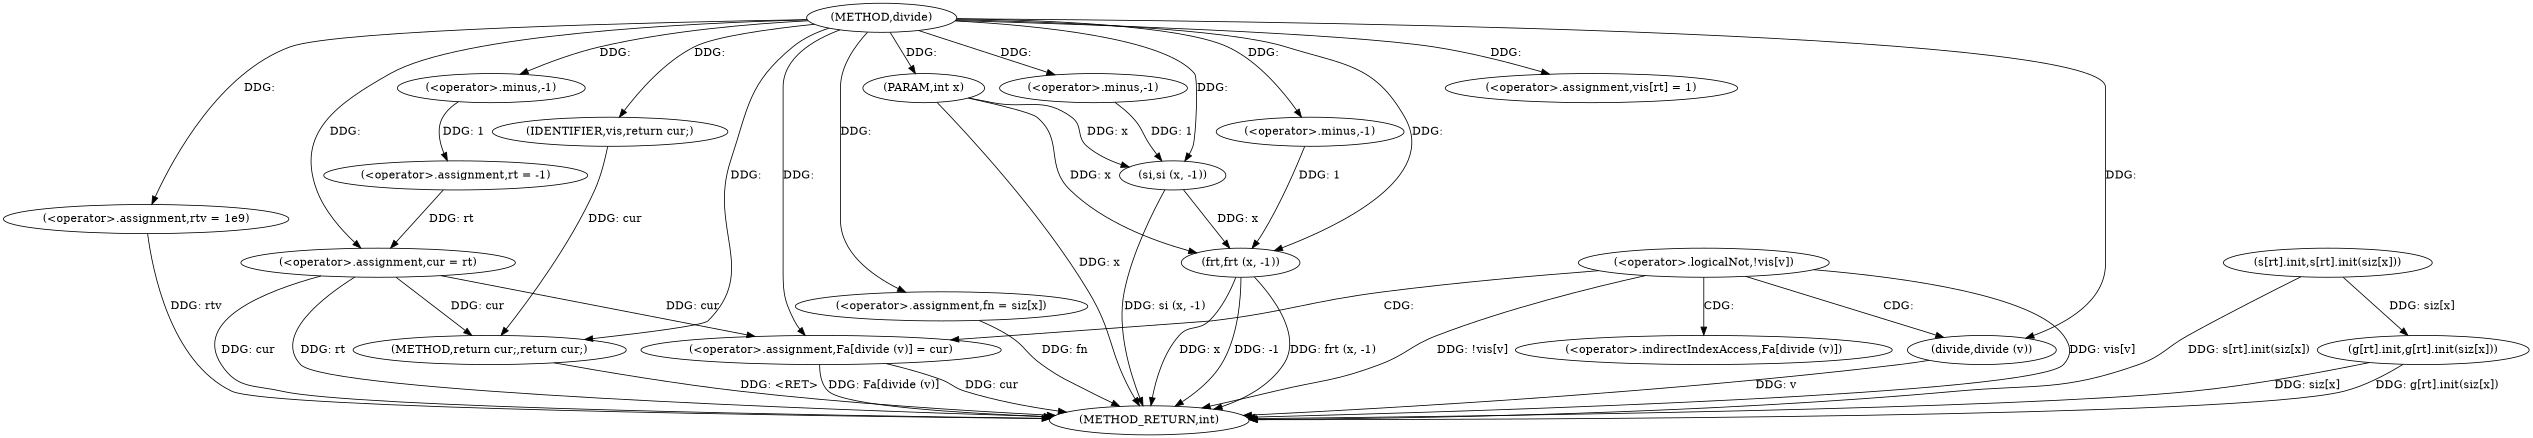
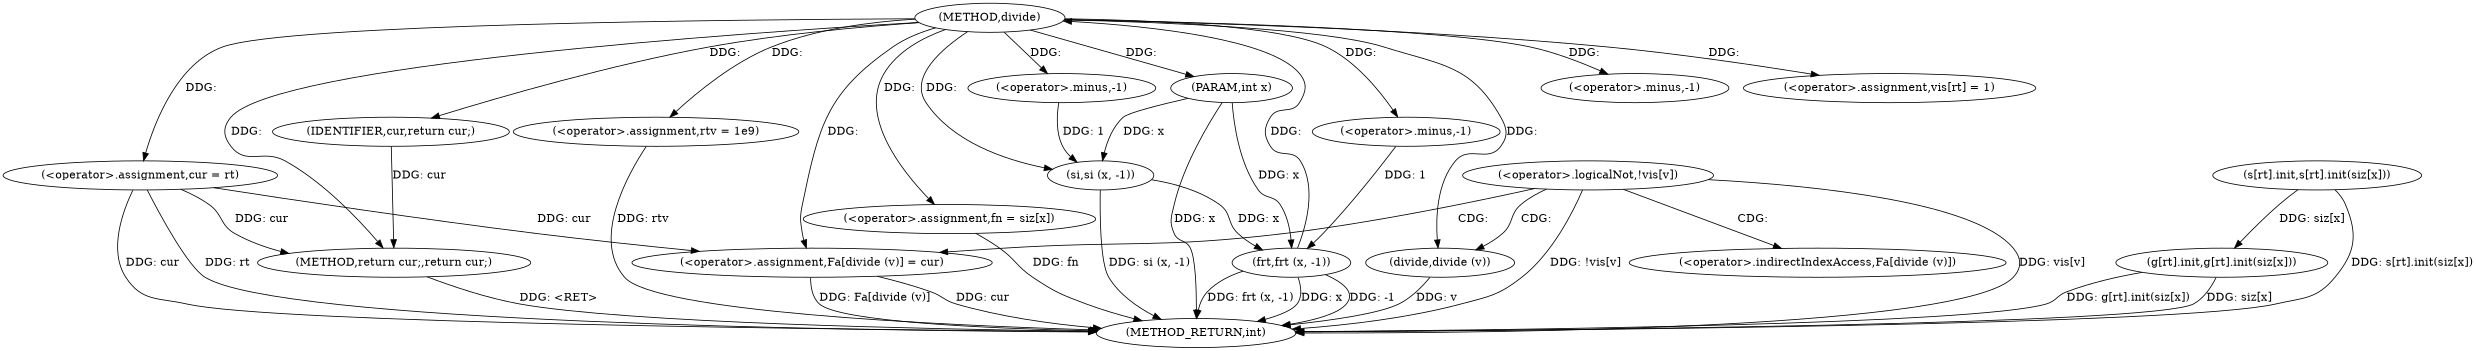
(1292, 49) -> (1294, 69)
(610, 132) -> (391, 132)
(456, 175) -> none
